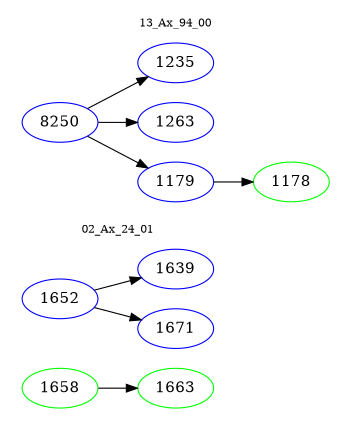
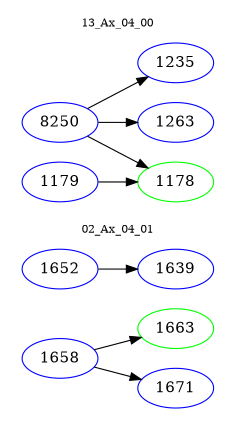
(176, 24) -> (118, 24)
(113, 150) -> (113, 150)
(118, 230) -> (118, 230)
(112, 312) -> (112, 372)
(60, 388) -> (60, 358)
